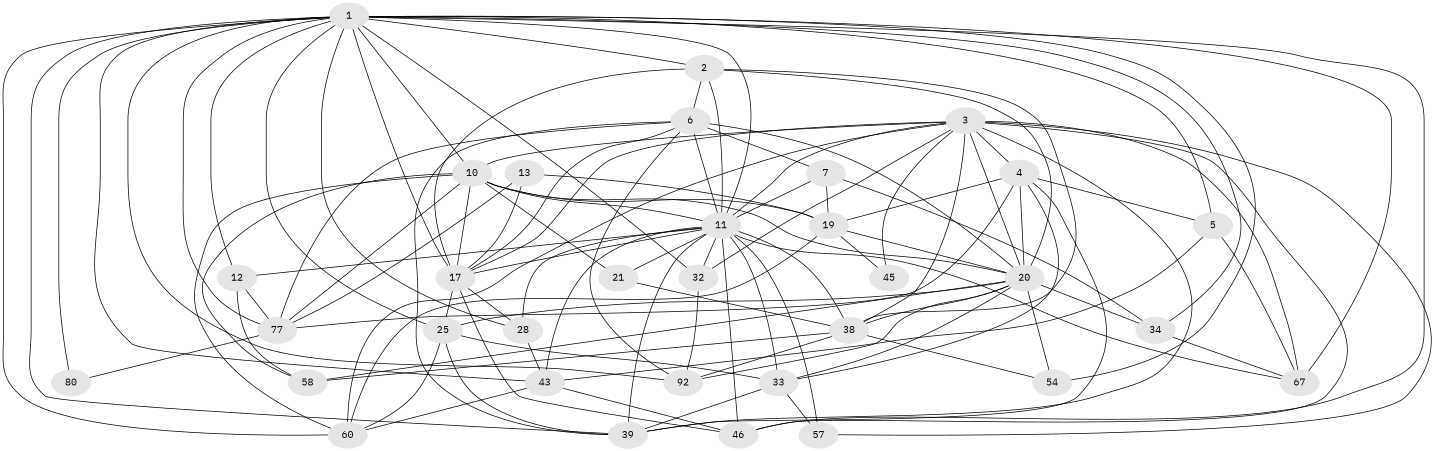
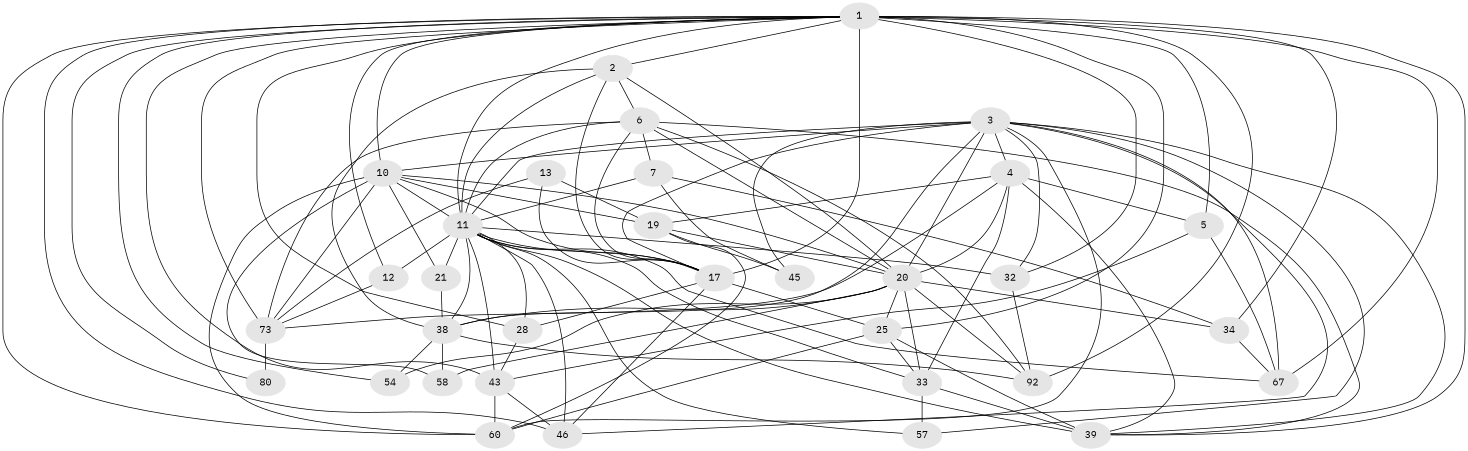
(828, 204) -> (700, 230)
(277, 330) -> (266, 330)
(245, 333) -> none
